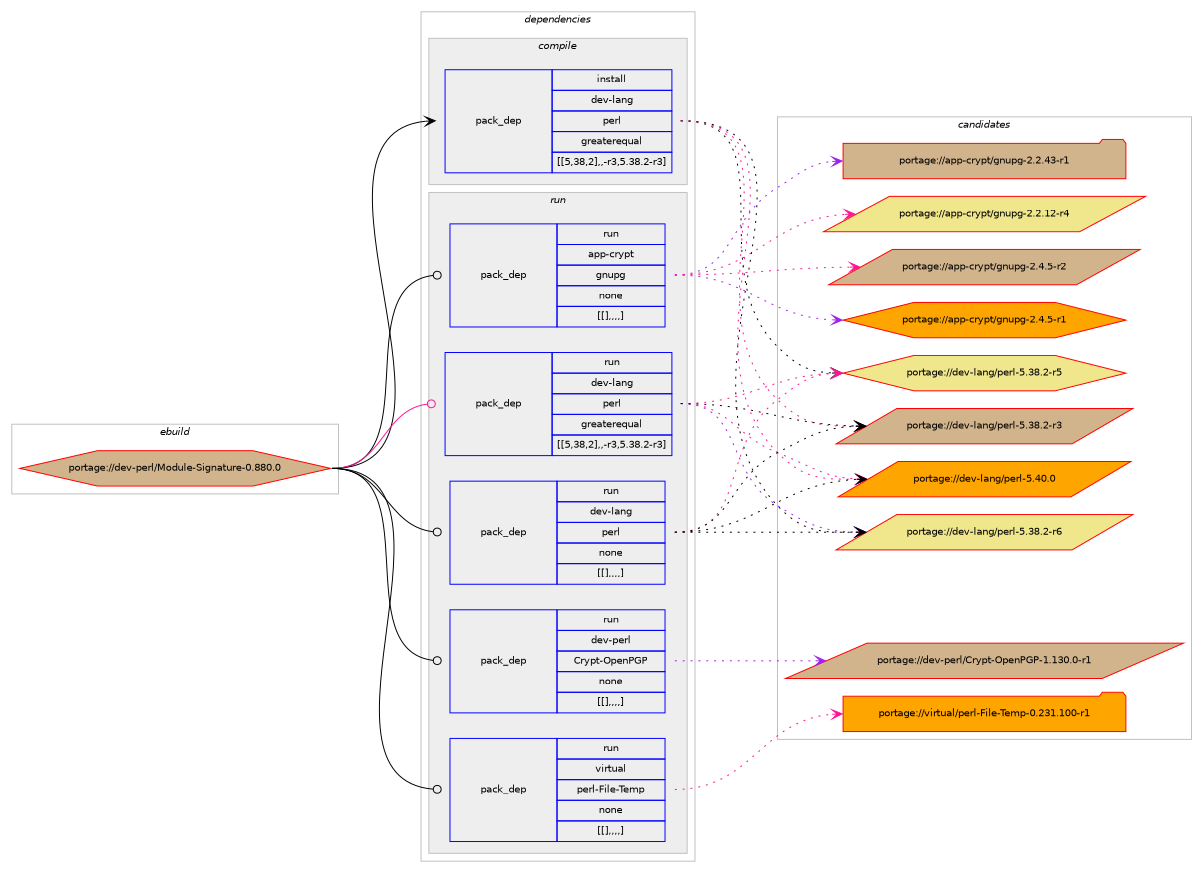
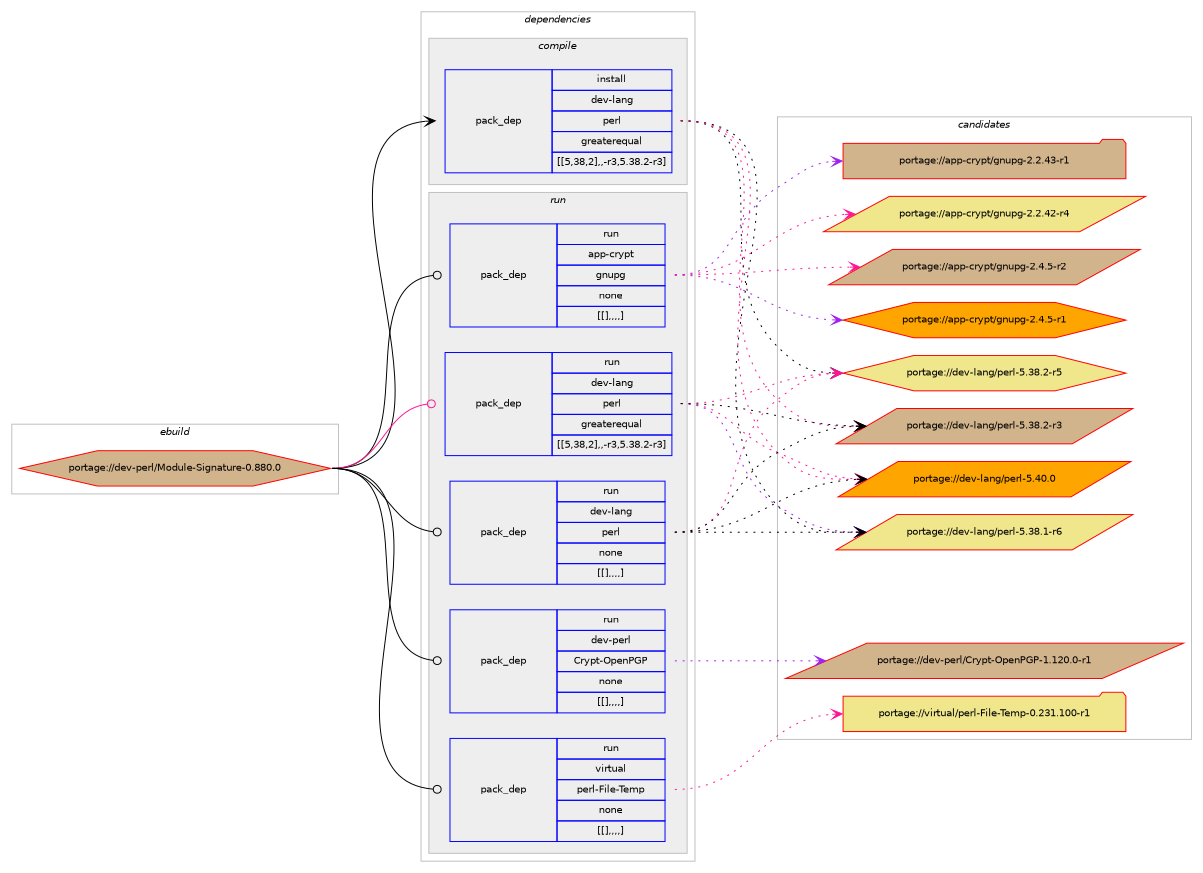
(984, 214) -> (984, 214)
(984, 532) -> (984, 532)
(984, 661) -> (984, 661)
(984, 714) -> (984, 714)
